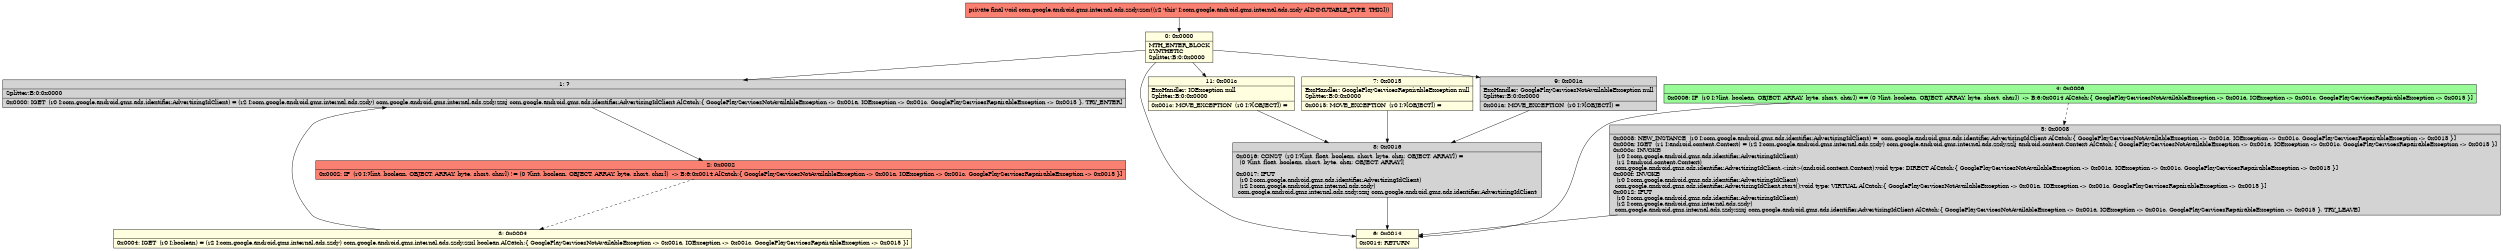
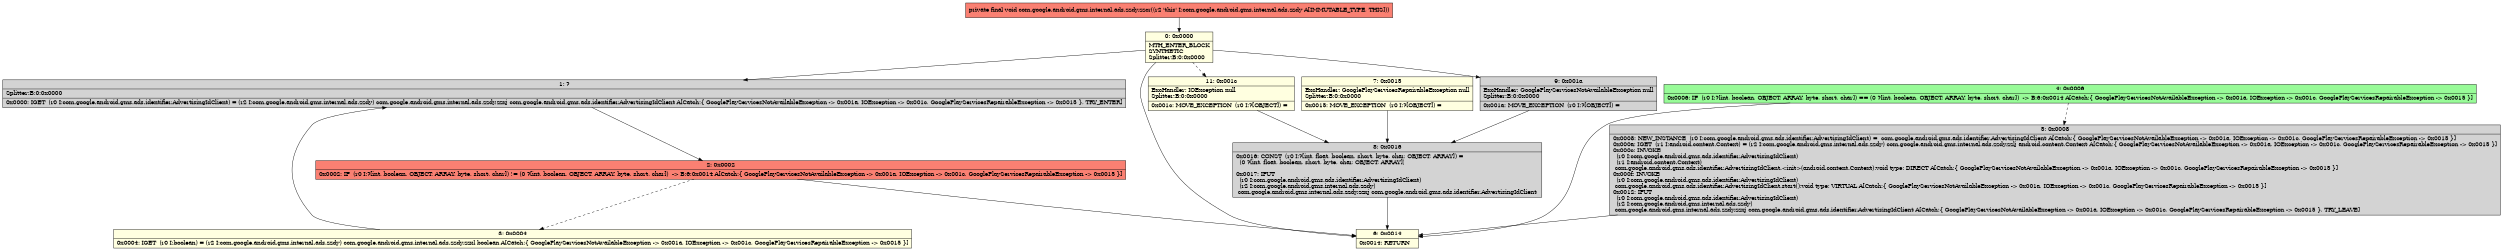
(1198, 68) -> (1198, 68)
none -> (1074, 209)
